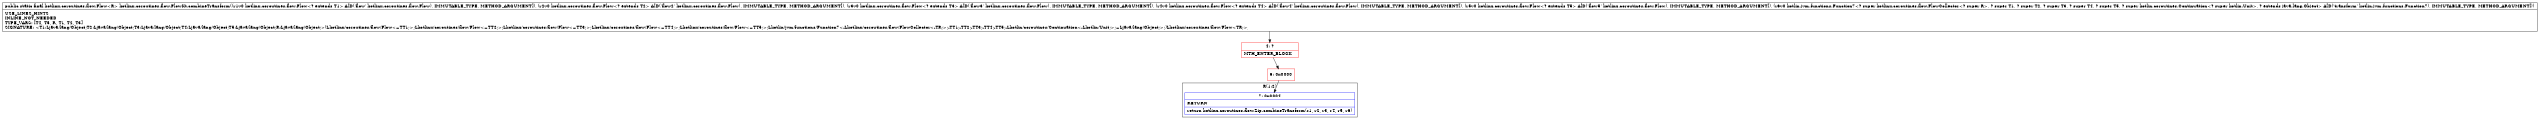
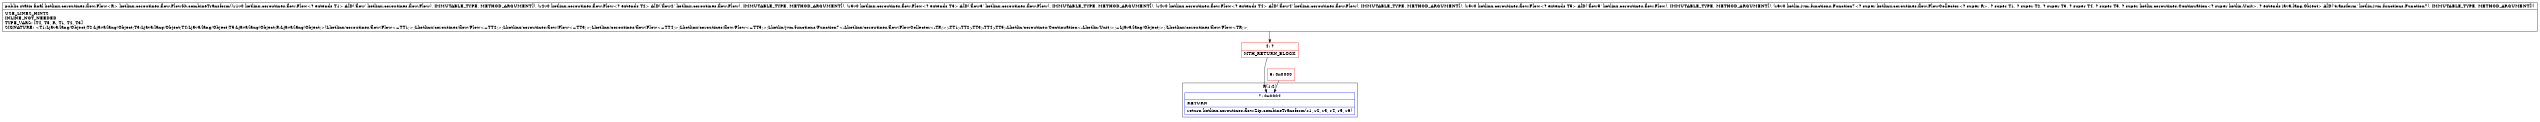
(1268, 54) -> (1270, 54)
(1275, 62) -> (1264, 73)
